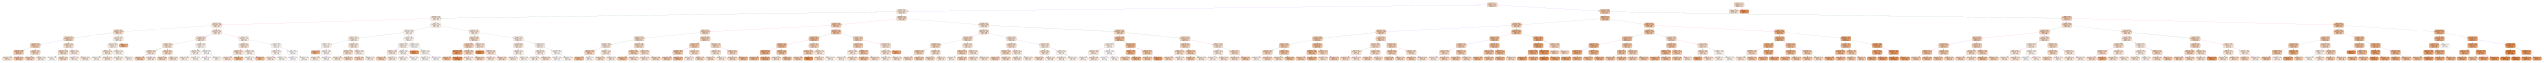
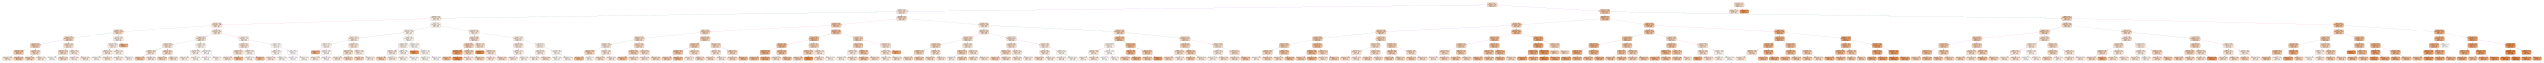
(1752, 59) -> none
